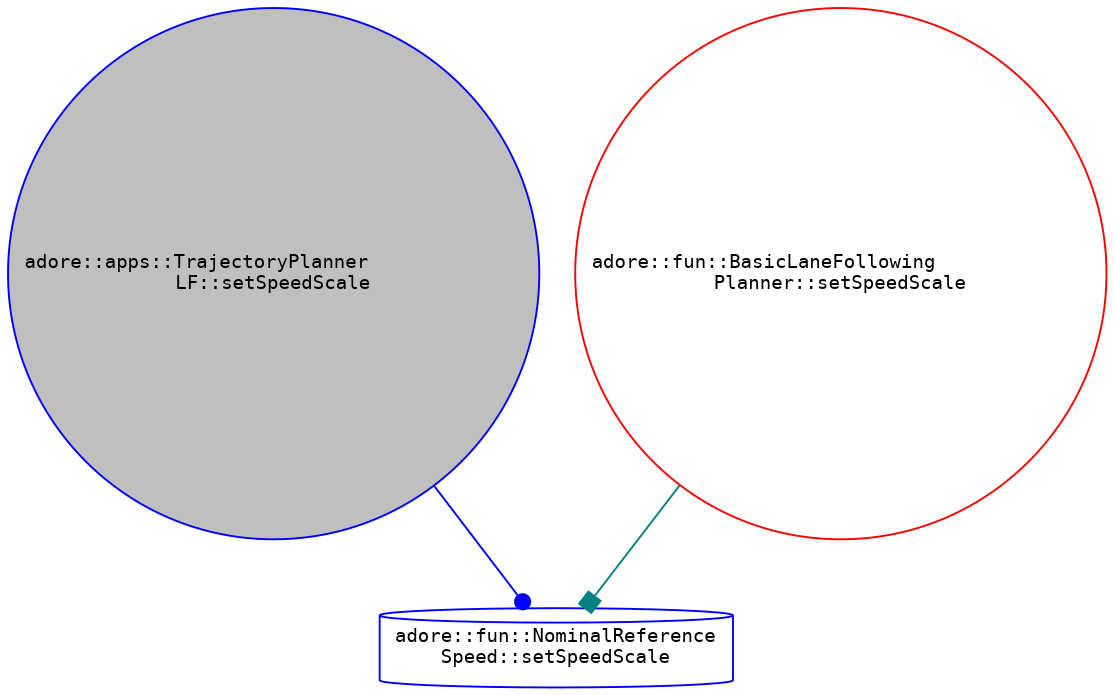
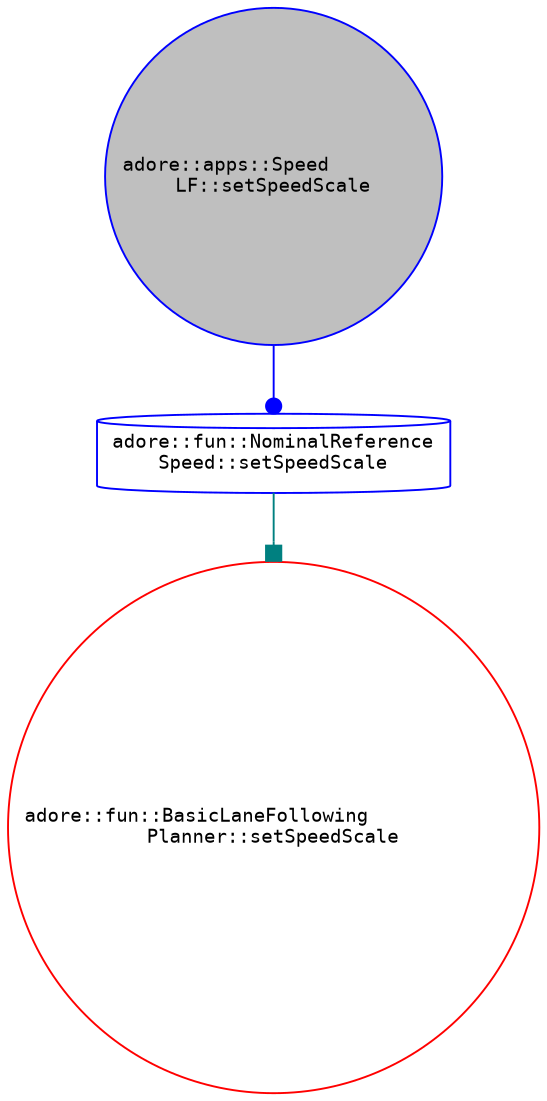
(274, 274) -> (274, 176)
(638, 539) -> (274, 517)
